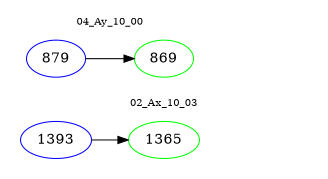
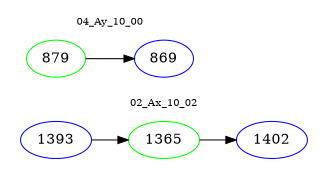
(56, 59) -> (56, 59)
(164, 59) -> (164, 59)
(164, 103) -> (164, 103)
none -> (272, 140)
